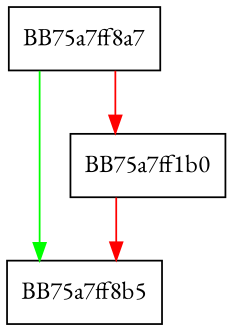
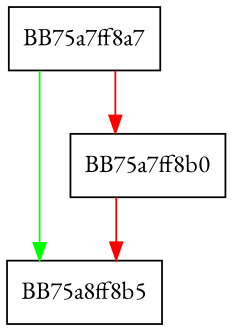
(148, 166) -> (148, 166)
(85, 292) -> (85, 292)
